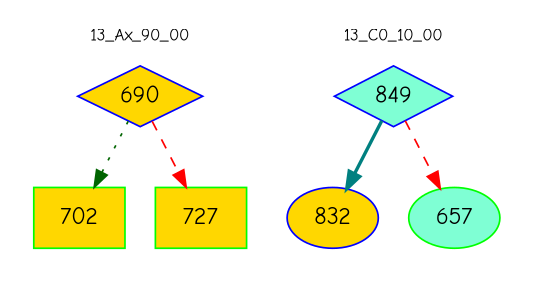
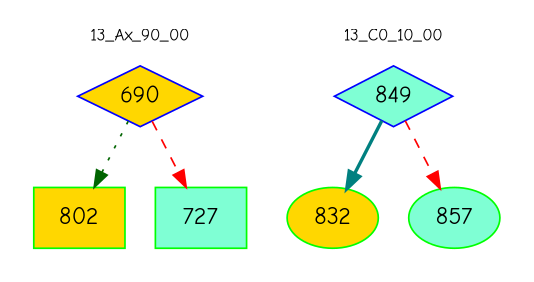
(79, 218) -> (79, 218)
(201, 218) -> (201, 218)
(333, 218) -> (333, 218)
(454, 218) -> (454, 218)
